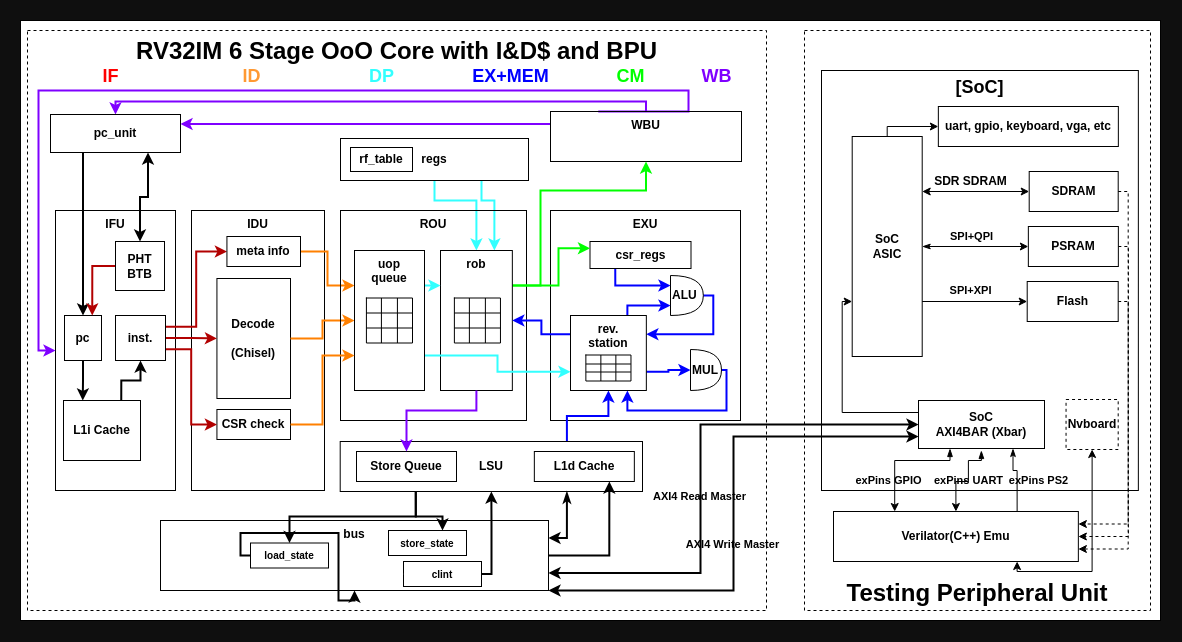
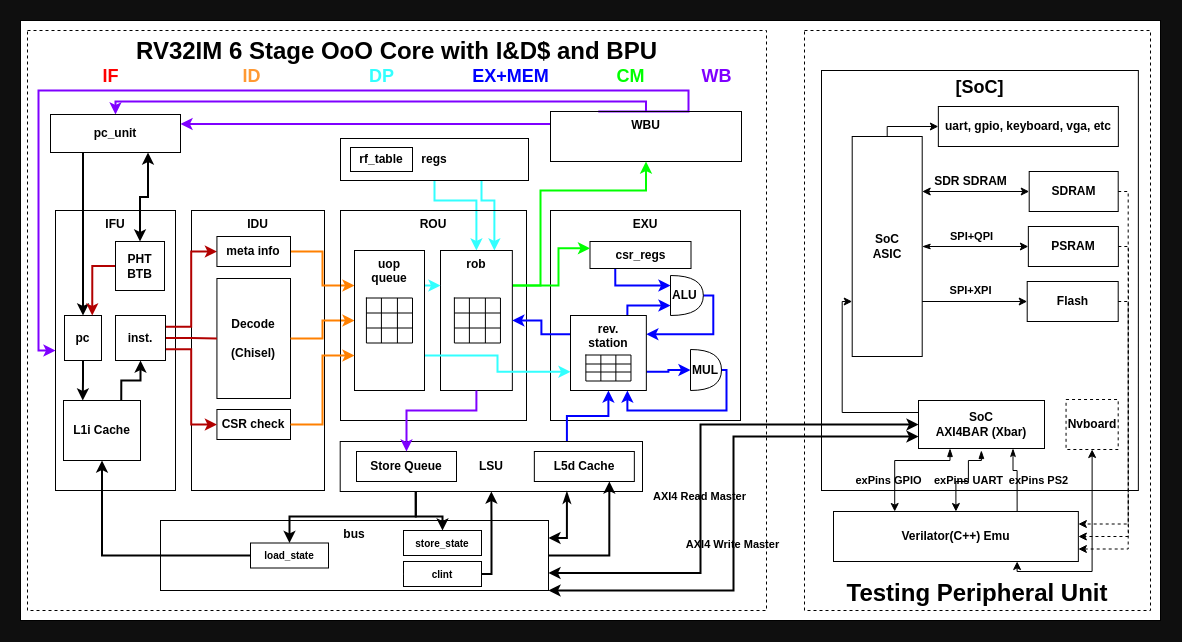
(264, 252) -> (254, 252)
(206, 338) -> (209, 338)
(585, 467) -> (585, 467)
(321, 533) -> (128, 556)
(428, 543) -> (443, 543)
